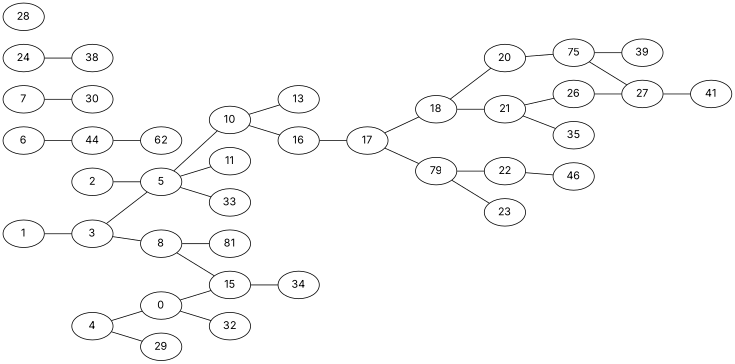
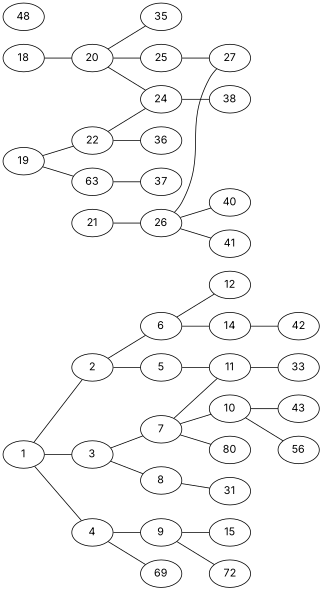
(24, 17) -> (24, 17)
(574, 53) -> (161, 58)
(642, 53) -> none
none -> (127, 79)
(677, 94) -> (196, 233)
(92, 99) -> (230, 450)
(299, 99) -> (299, 409)
(471, 109) -> none
none -> (127, 120)
(539, 122) -> (127, 37)
(92, 141) -> (230, 326)
(161, 141) -> (299, 326)
(299, 141) -> (299, 450)
(367, 141) -> none
(196, 151) -> (196, 419)
(436, 171) -> (24, 161)
(574, 176) -> (161, 141)
none -> (161, 182)
(196, 192) -> (264, 367)
none -> (230, 202)
(127, 208) -> (127, 442)
(505, 212) -> (92, 182)
(230, 244) -> (230, 491)
(196, 264) -> none
none -> (230, 285)
(299, 285) -> none
(161, 306) -> (161, 532)
(230, 326) -> (230, 574)
none -> (127, 347)
(161, 347) -> (161, 574)
none -> (196, 398)
none -> (58, 411)
none -> (58, 493)
